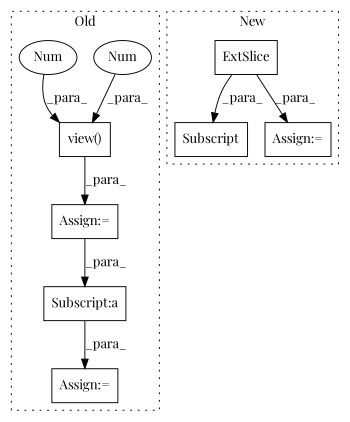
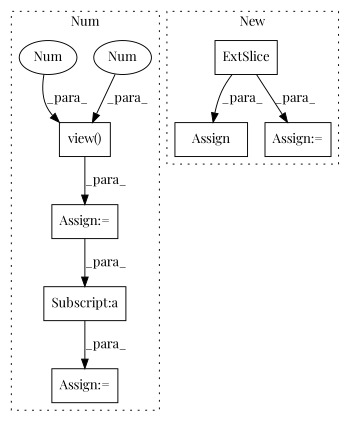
(85, 22) -> (85, 22)
(211, 140) -> (211, 140)
